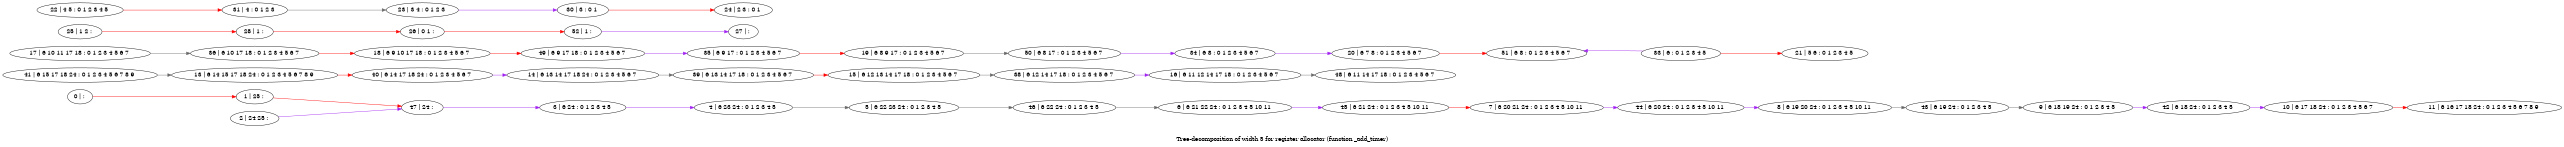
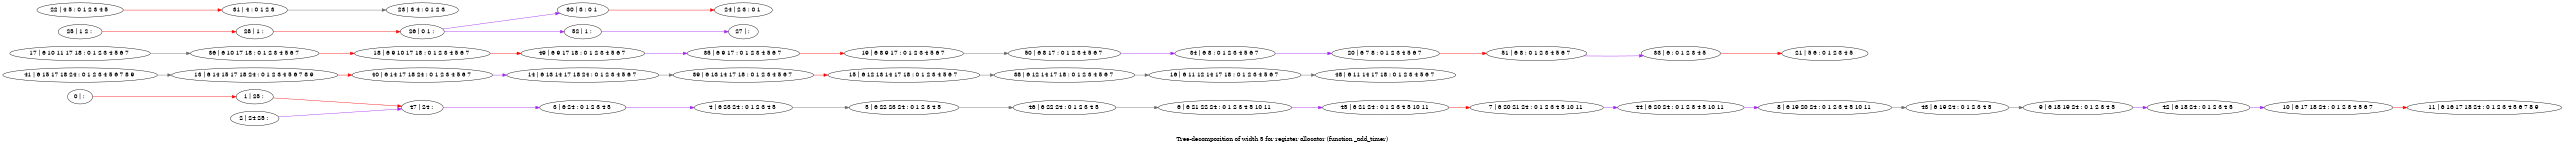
(506, 10) -> (499, 21)
(502, 32) -> (502, 32)
(1616, 51) -> (1611, 56)
(1140, 75) -> (1140, 75)
